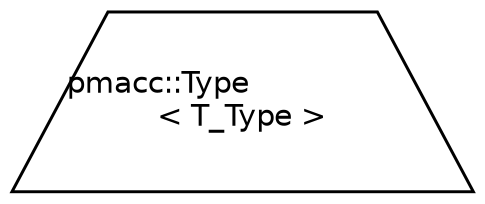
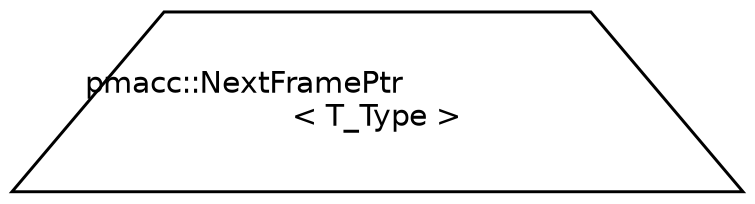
(243, 102) -> (377, 102)
